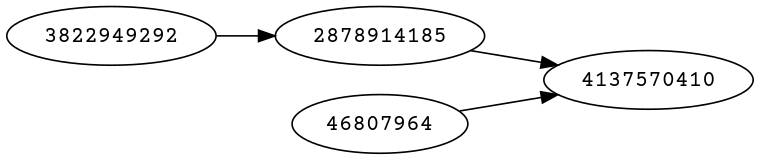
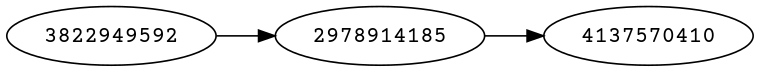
(111, 36) -> (111, 36)
(380, 36) -> (380, 36)
(380, 124) -> none
